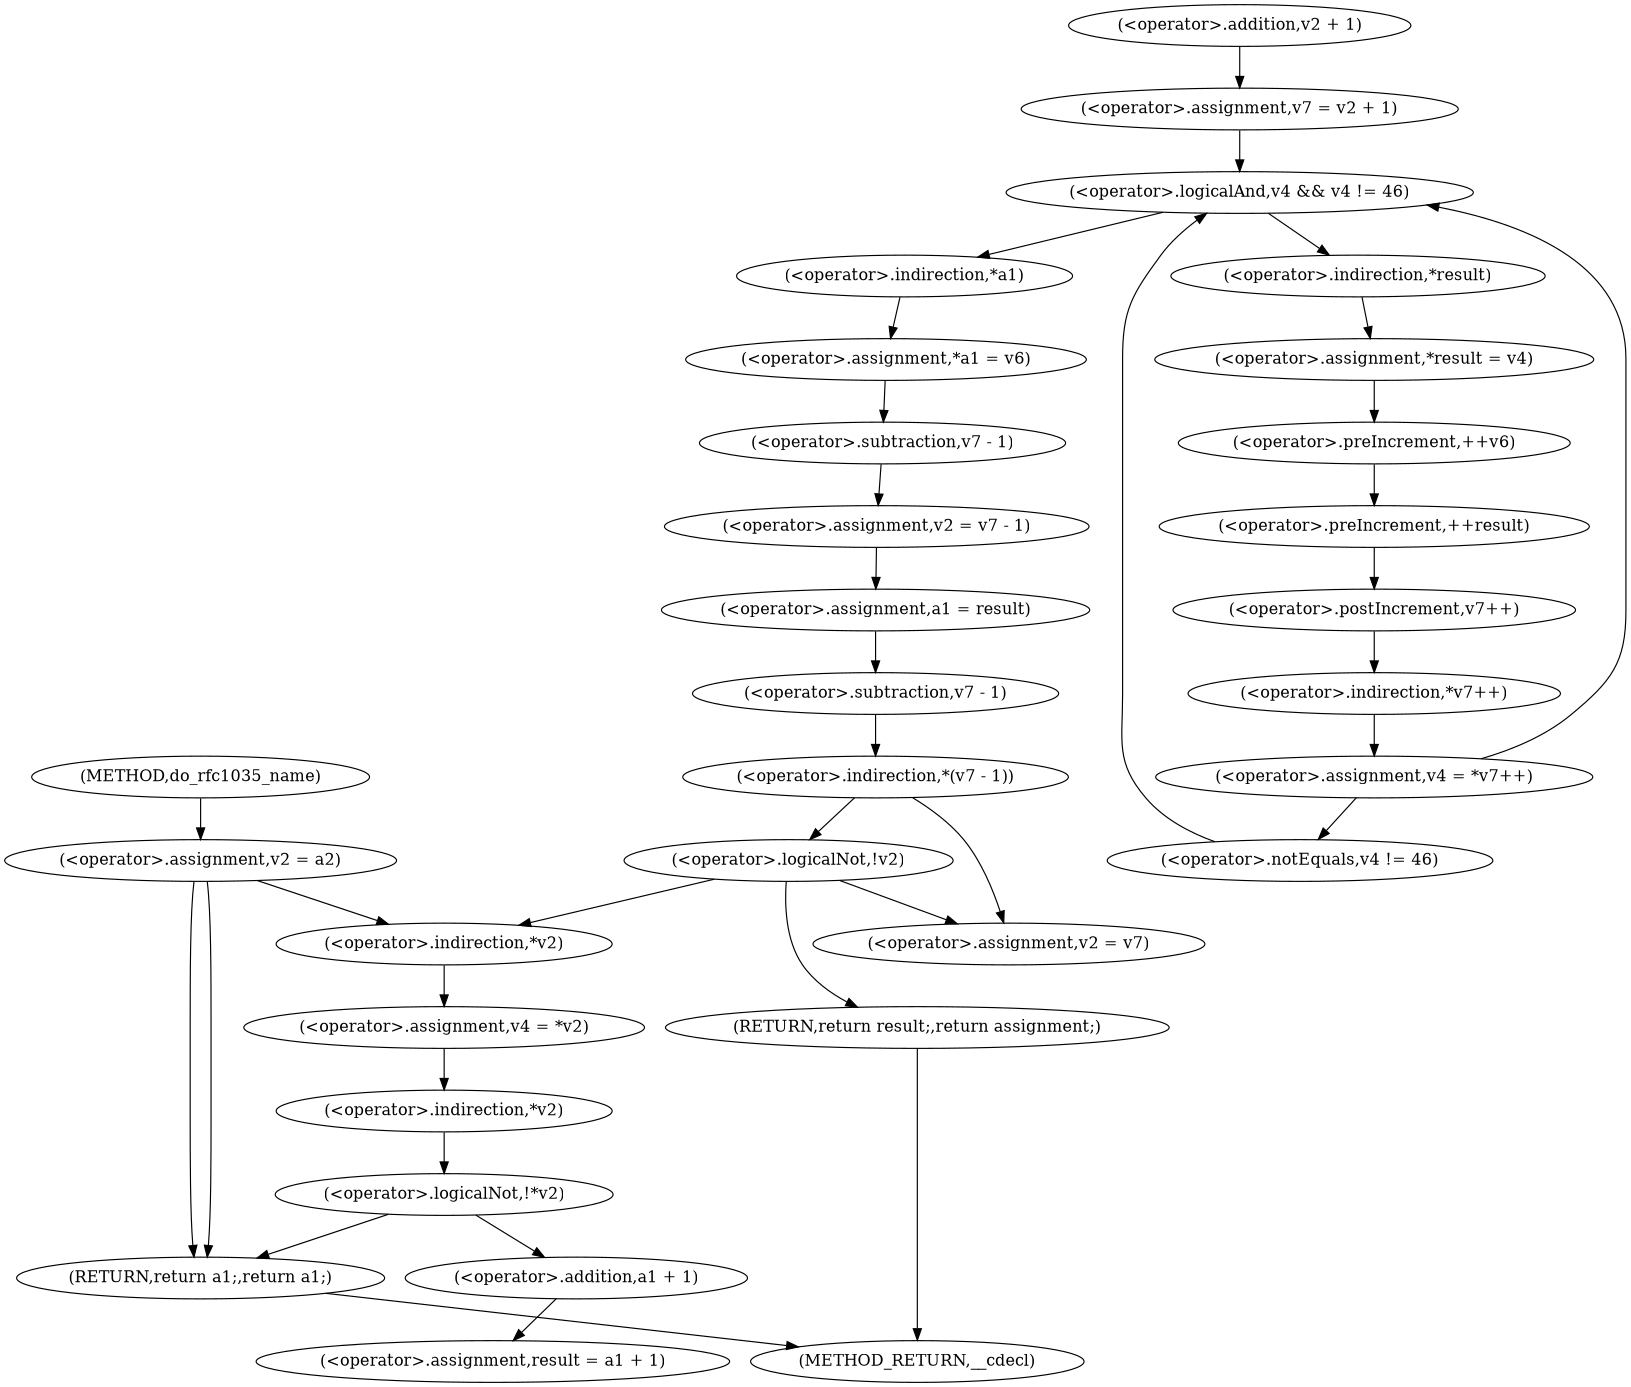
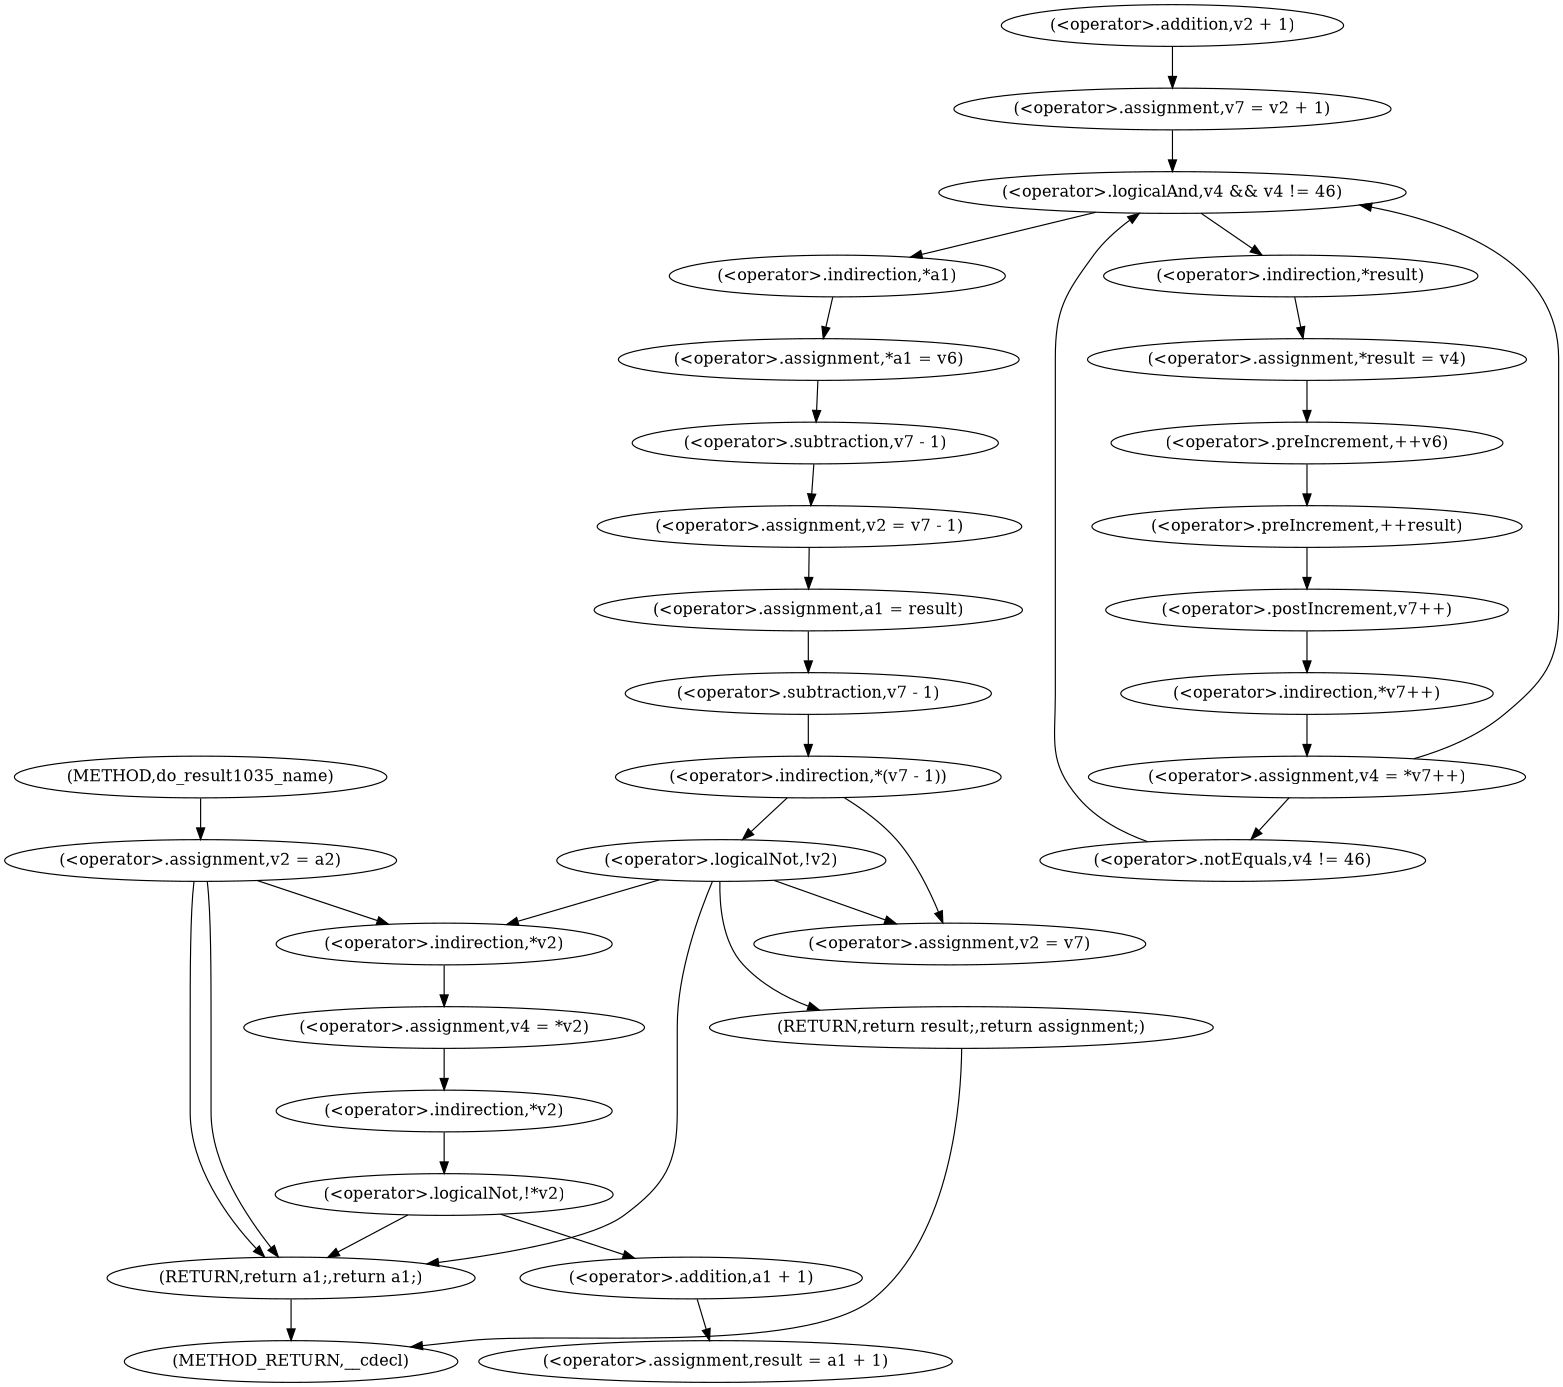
(201, 777) -> (201, 777)
none -> (673, 1151)
